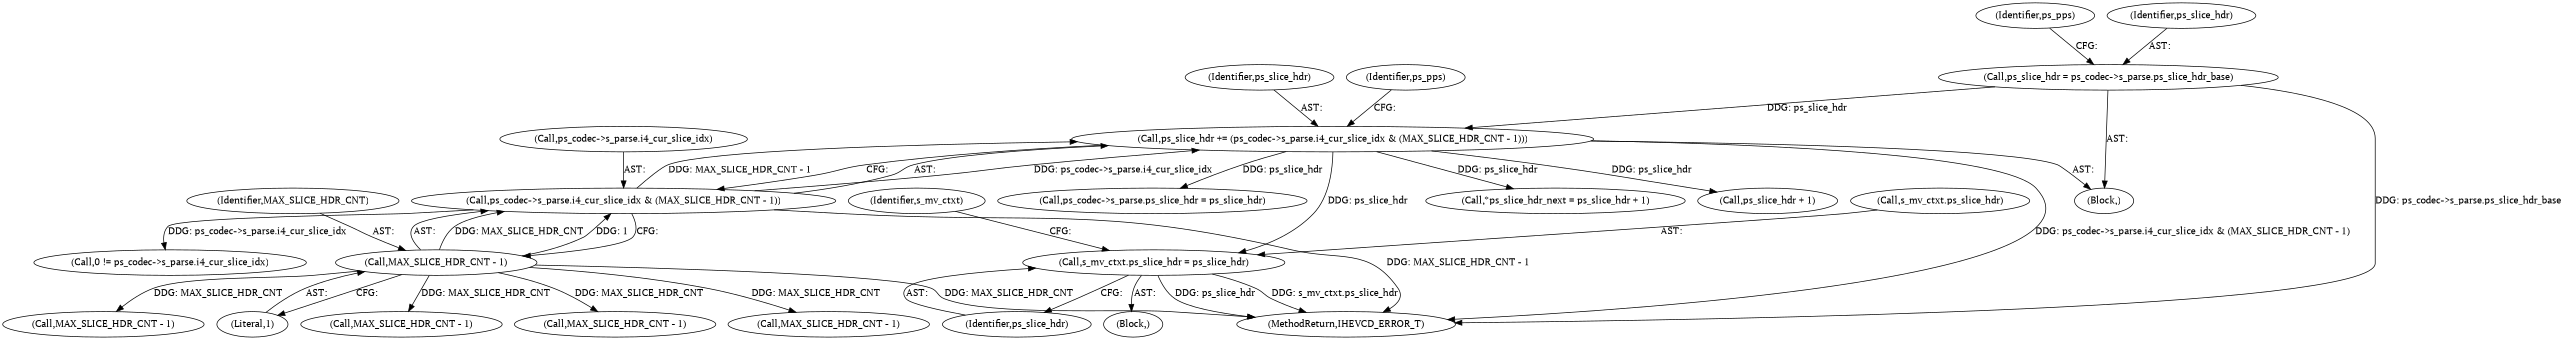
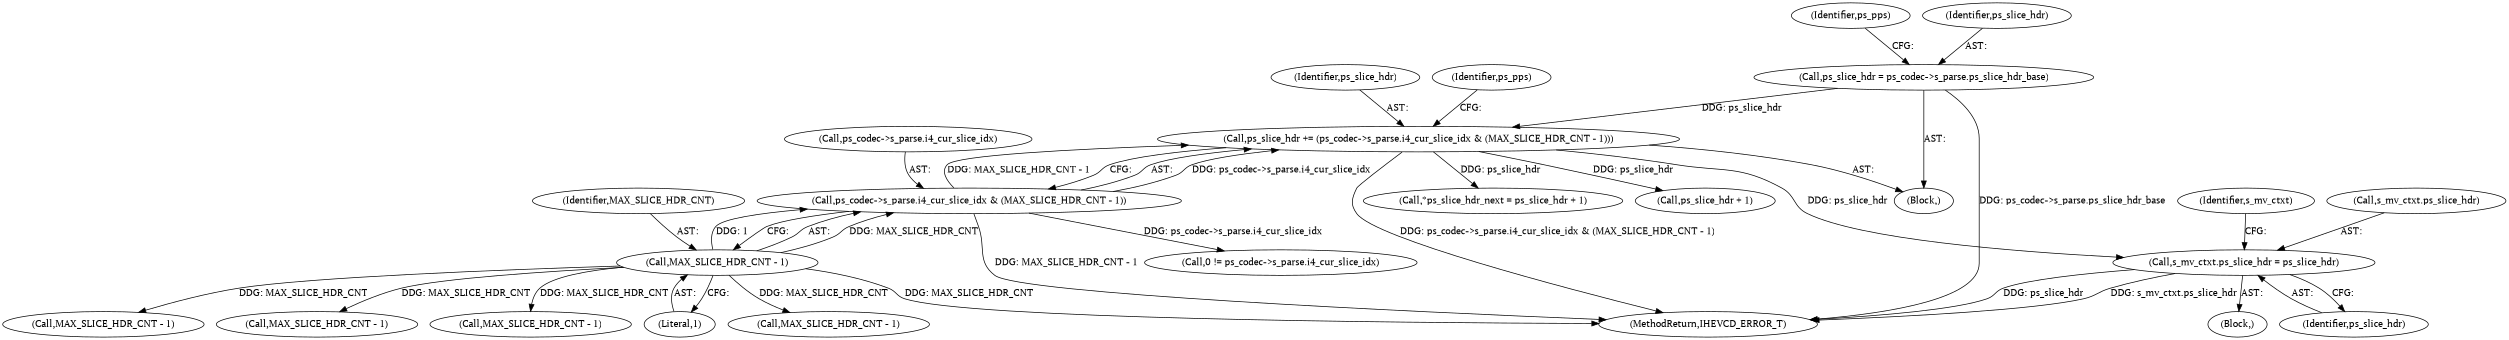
(1152, 201) -> none
